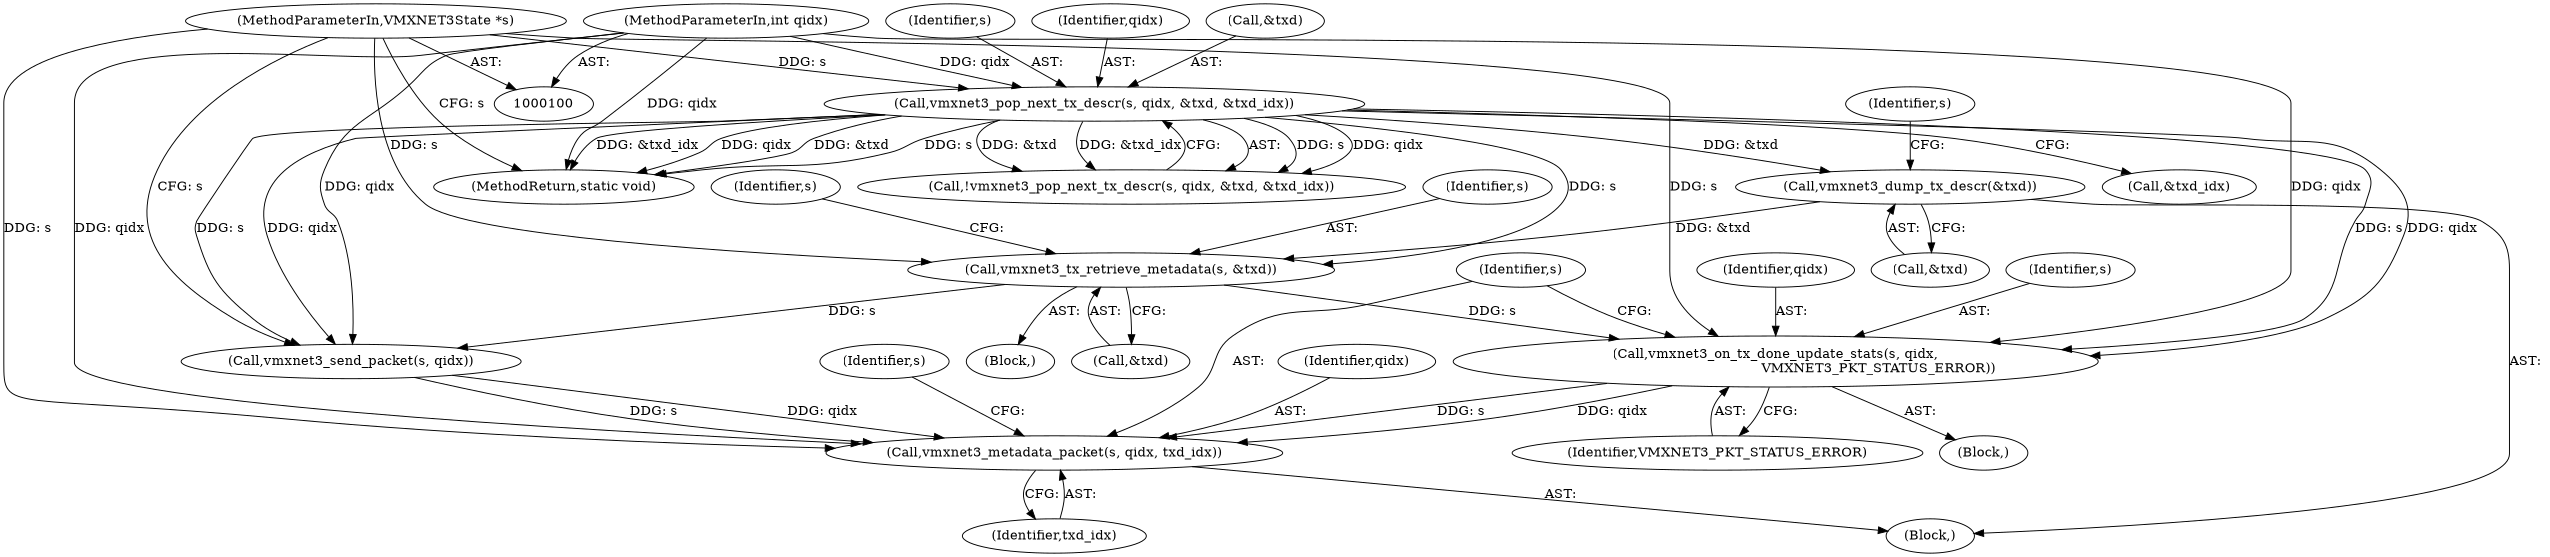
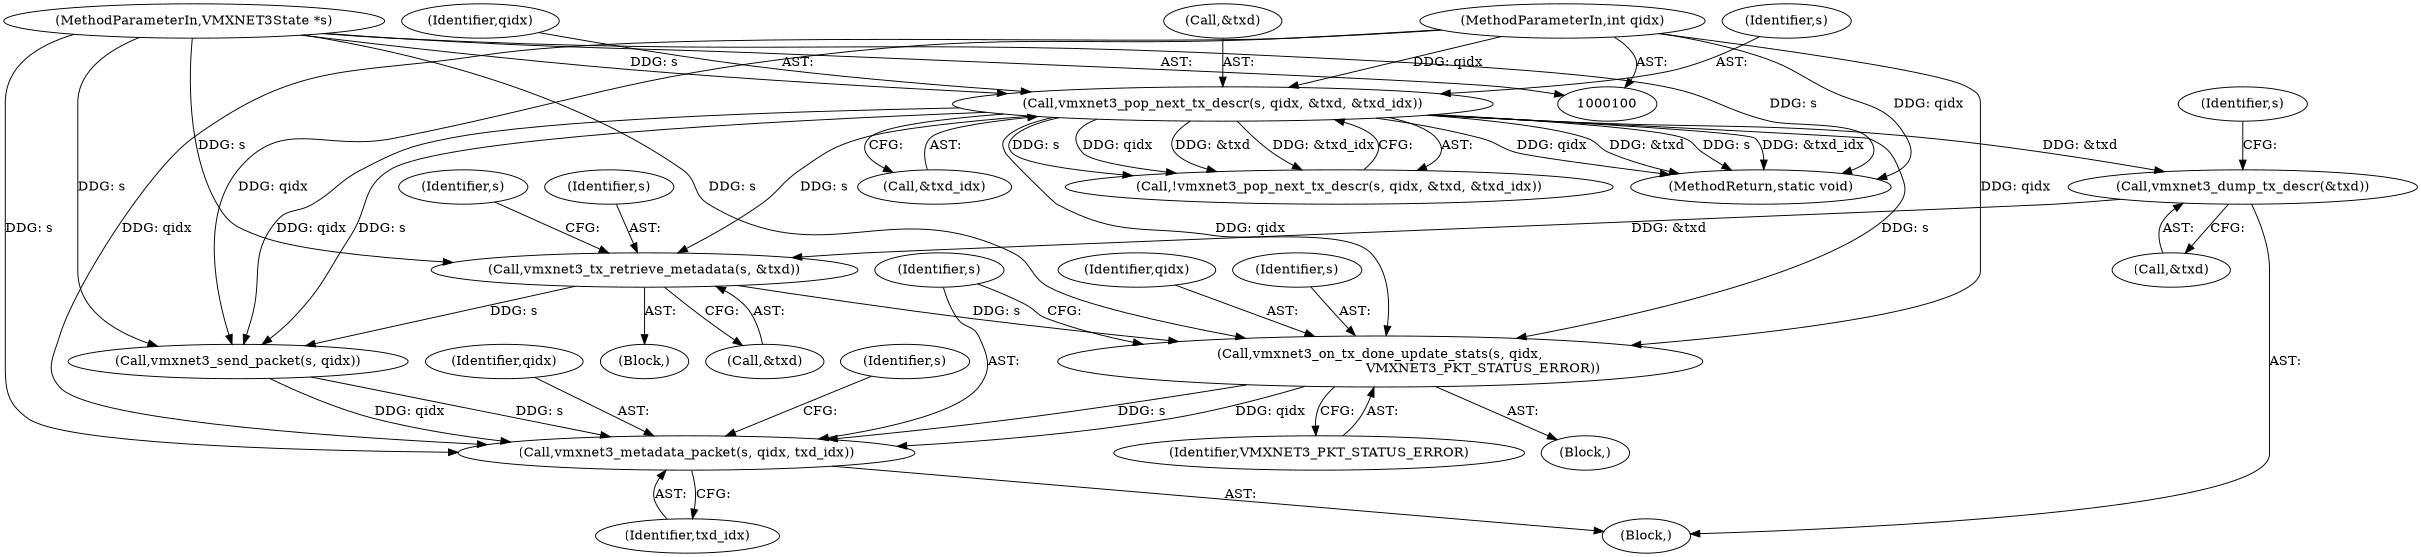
(462, 104) -> (1794, 104)
none -> (949, 130)
(181, 187) -> (102, 187)
